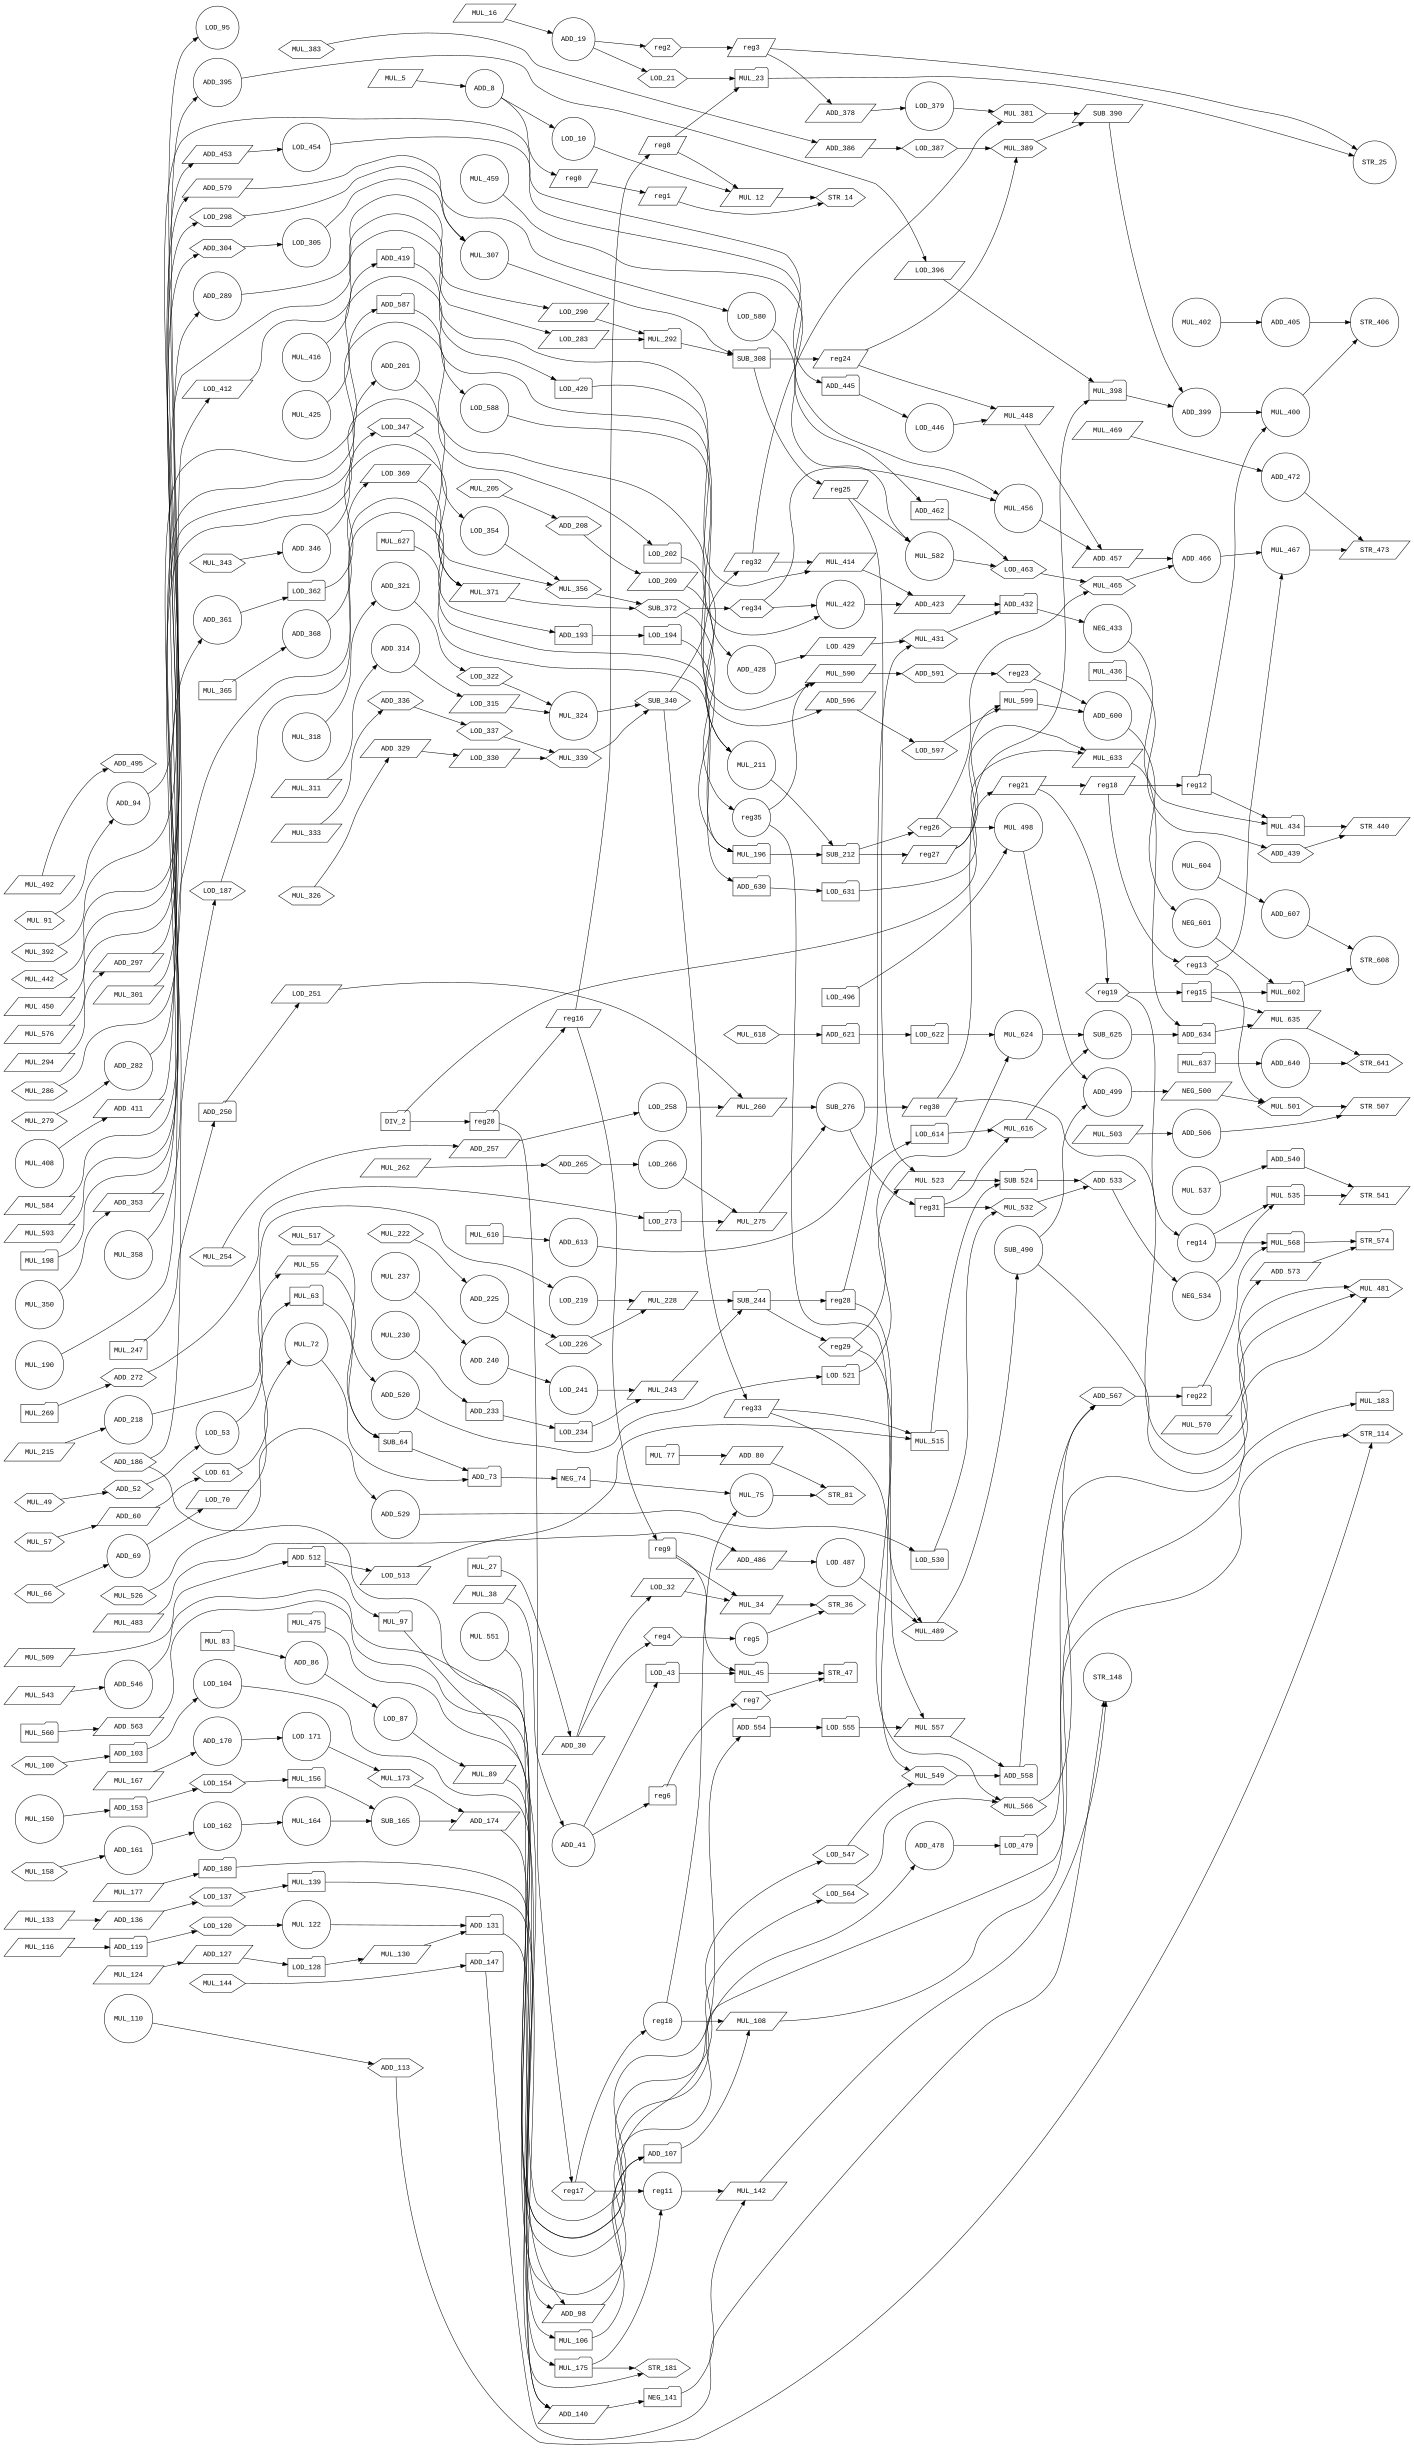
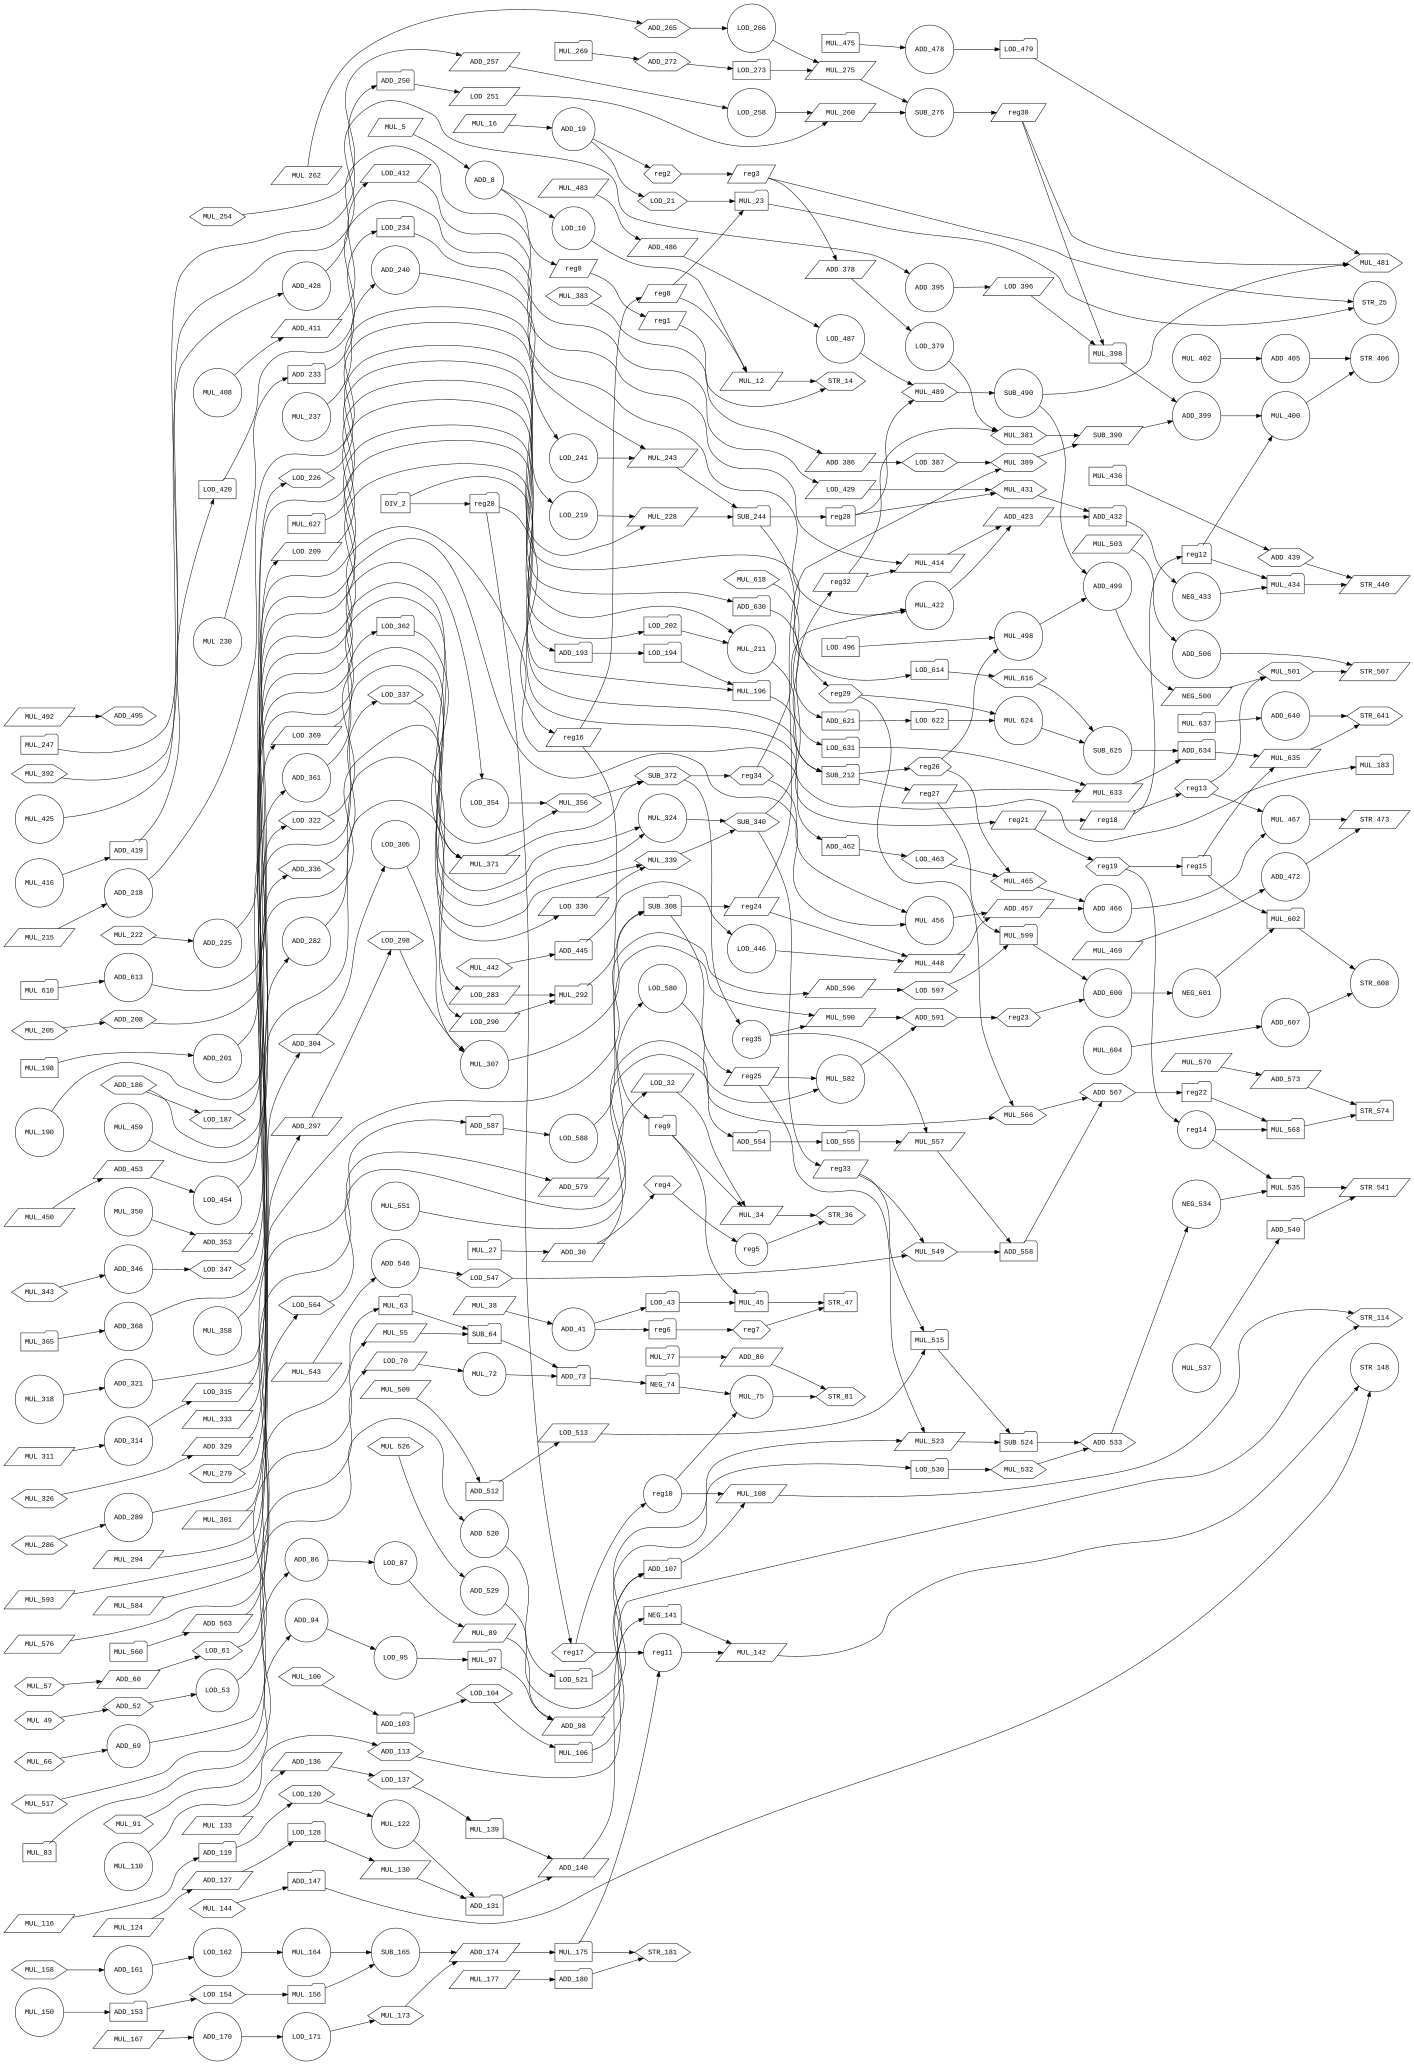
(972, 563) -> (886, 1048)
(930, 1208) -> none
(351, 1588) -> (440, 1659)
(217, 1684) -> (485, 1693)
